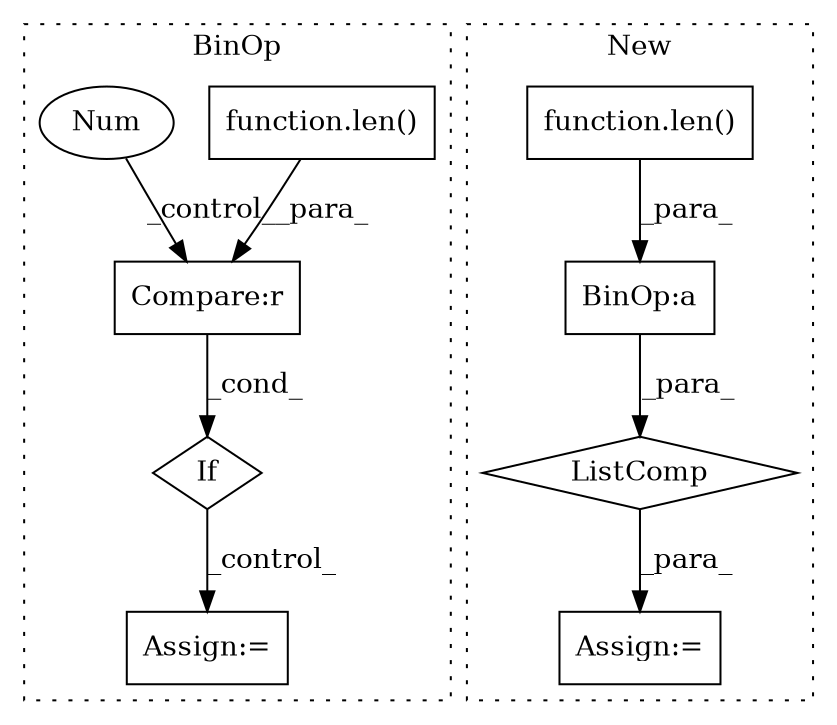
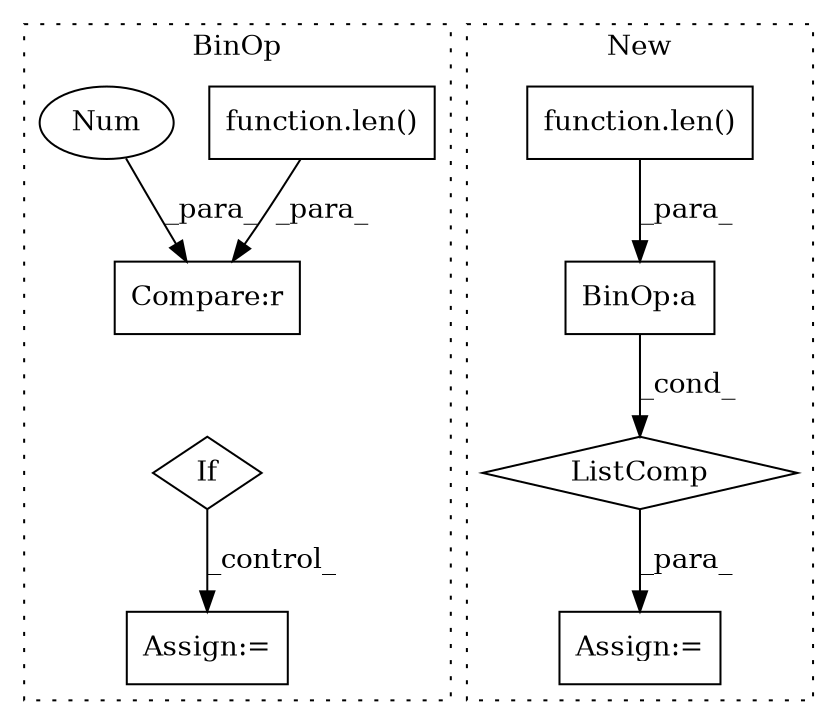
(211, 210) -> (211, 210)
(207, 375) -> none
(688, 385) -> (688, 385)
